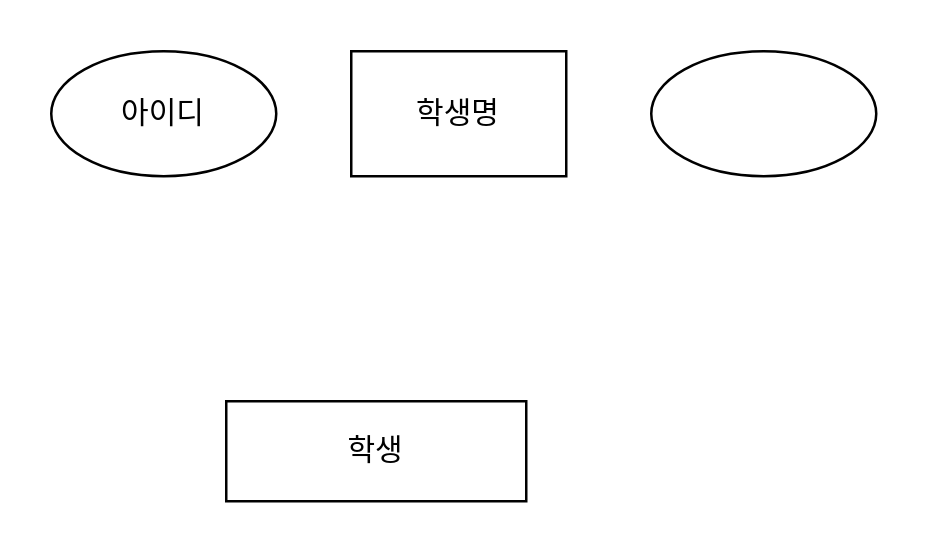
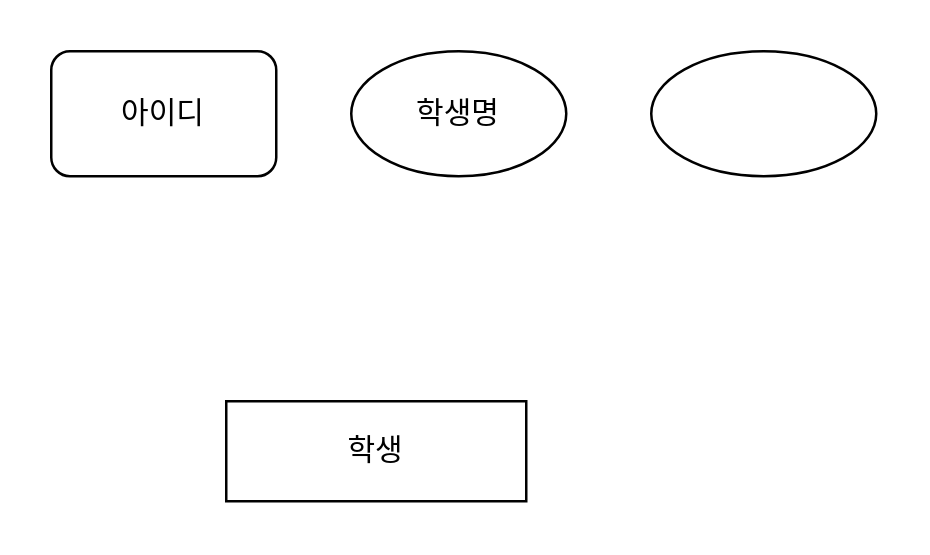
(164, 114) -> (164, 114)
(459, 114) -> (459, 114)
